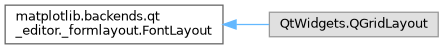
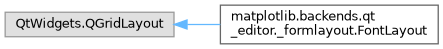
(253, 24) -> (204, 24)
